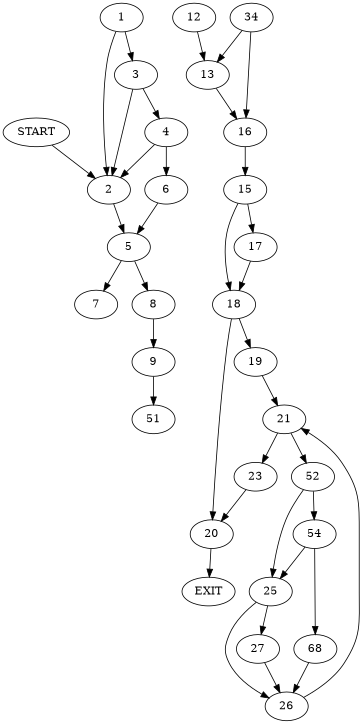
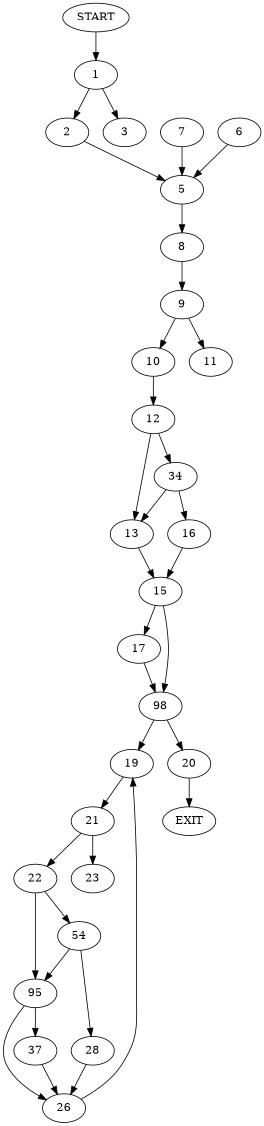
(224, 100) -> (144, 559)
(123, 128) -> none
(166, 132) -> none
(71, 159) -> (96, 42)
(115, 272) -> (182, 157)
(234, 305) -> (161, 706)
none -> (153, 362)
(154, 419) -> (211, 362)
none -> (163, 444)
(313, 477) -> (35, 879)
(236, 502) -> none
(359, 567) -> (137, 954)
(271, 592) -> (35, 993)
(258, 649) -> (35, 1051)
(315, 649) -> (93, 1051)
